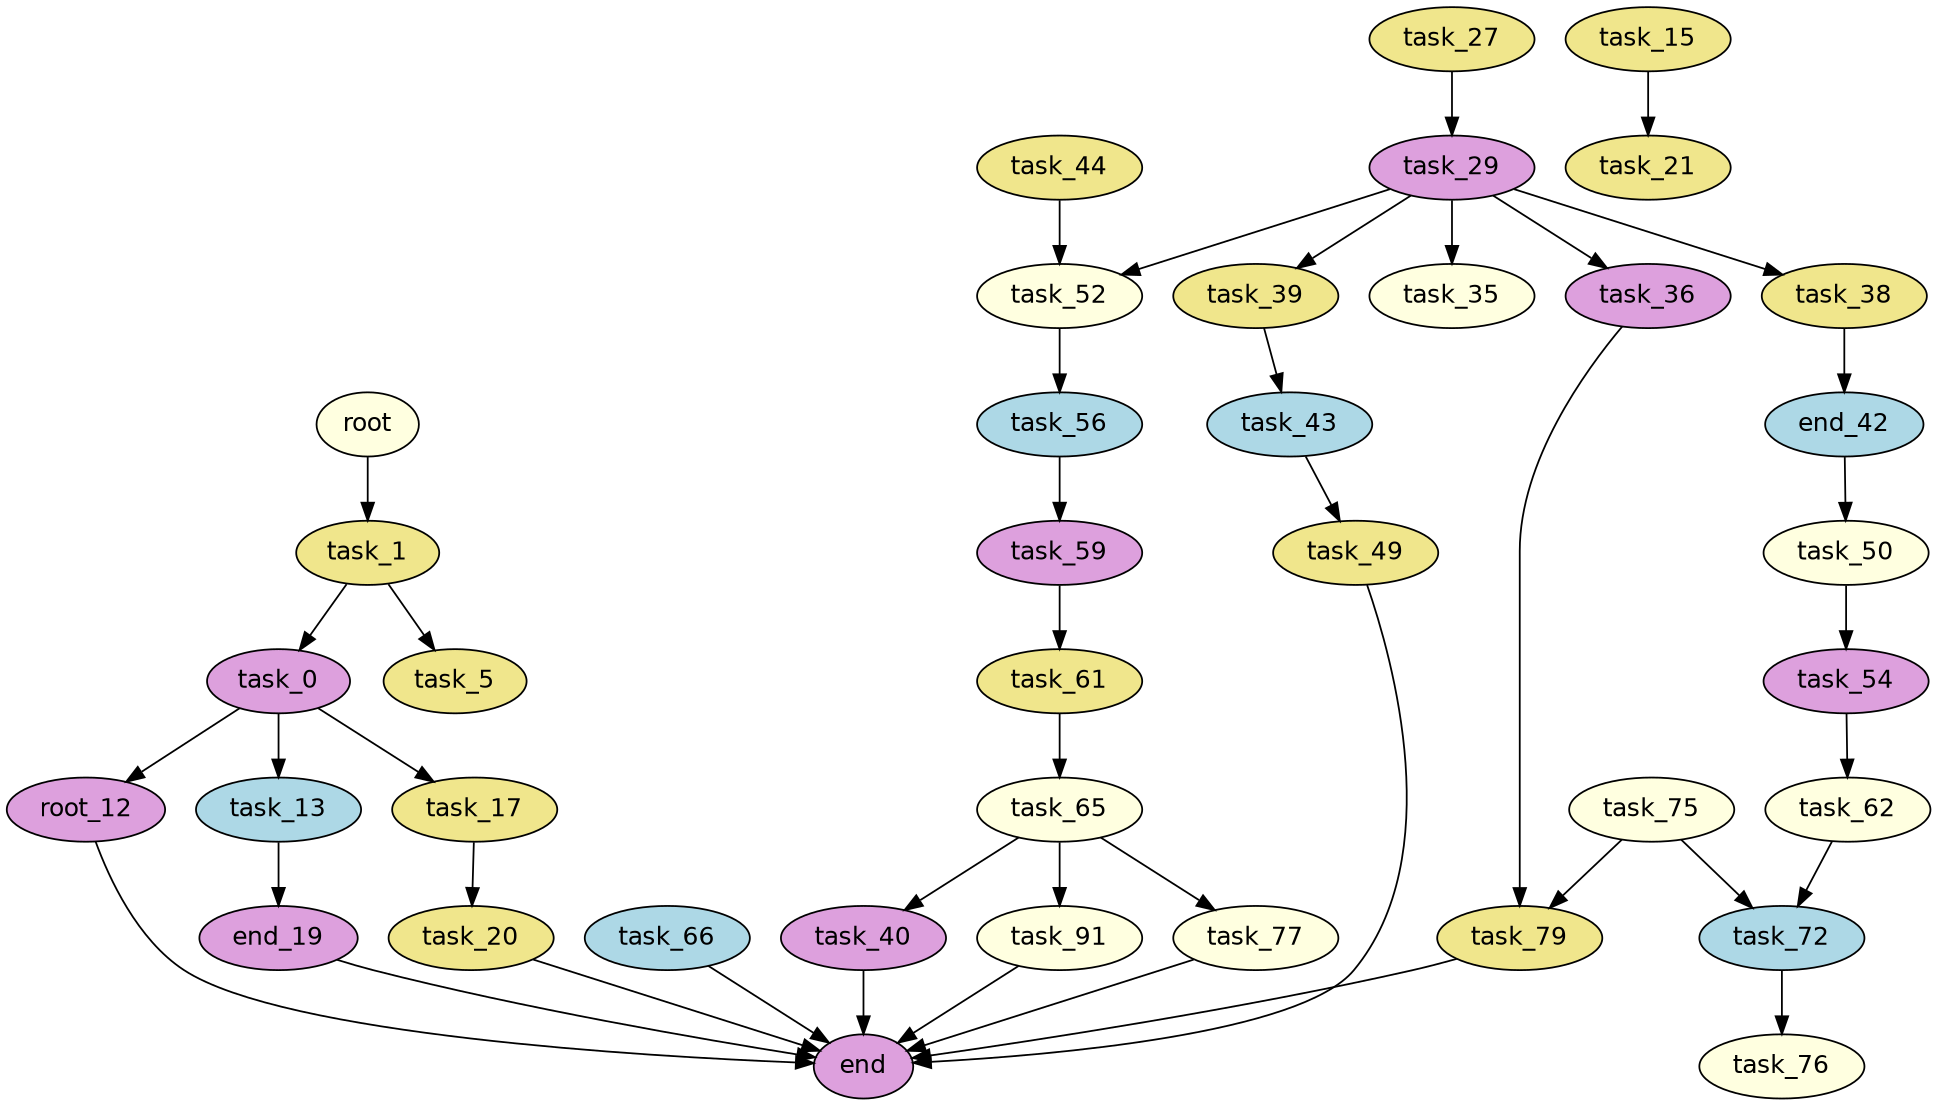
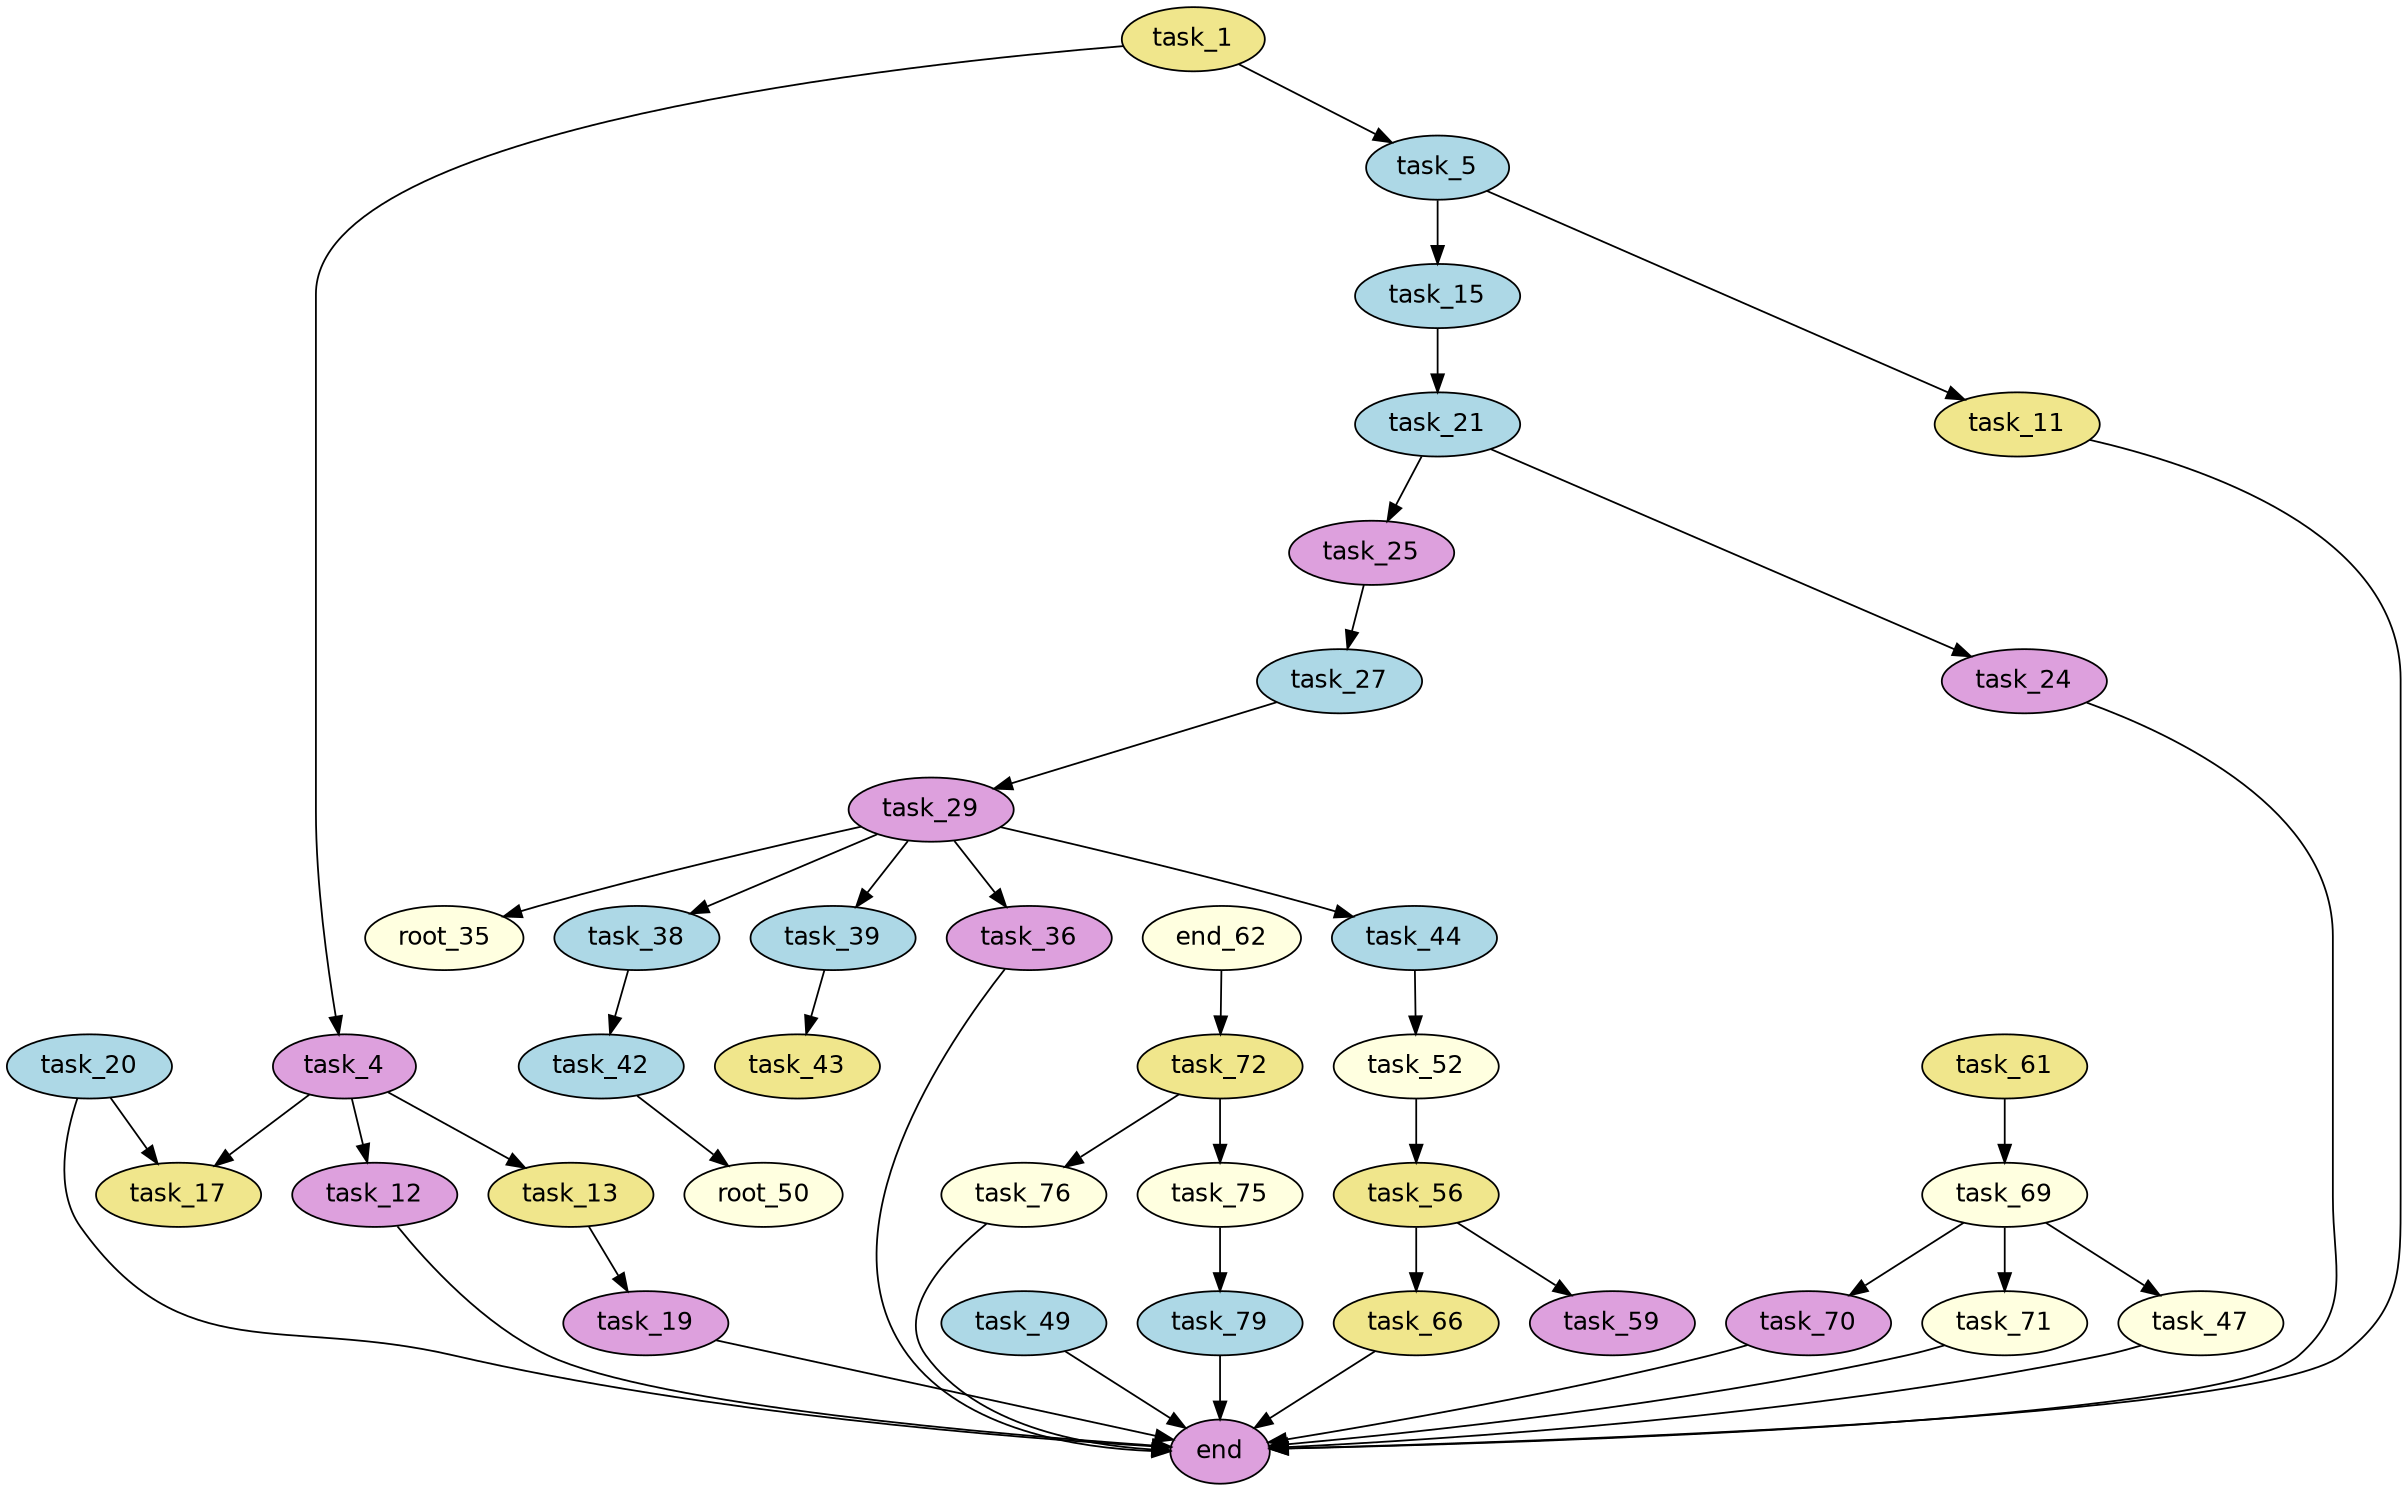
(1452, 39) -> (1340, 681)
(1648, 39) -> (1438, 296)
(1060, 168) -> (1414, 938)
(1648, 168) -> (1438, 424)
none -> (1438, 223)
(1264, 229) -> (1169, 867)
(1256, 296) -> (833, 938)
(1452, 296) -> (444, 938)
(1844, 296) -> (637, 938)
(368, 424) -> none
(1060, 424) -> (1416, 1195)
(1290, 424) -> (797, 1066)
(1844, 424) -> (601, 1066)
none -> (2017, 424)
(1319, 481) -> none
(1356, 553) -> (1024, 1323)
none -> (1372, 553)
(1846, 553) -> (764, 1195)
(1520, 594) -> (881, 1284)
(1060, 608) -> none
(279, 681) -> (344, 1066)
(455, 681) -> (1438, 168)
(1846, 681) -> none
none -> (2024, 681)
(86, 810) -> (375, 1195)
(279, 810) -> (571, 1195)
(1060, 810) -> (2005, 1195)
(1848, 810) -> (1222, 938)
(473, 865) -> (129, 1123)
(1710, 868) -> (1220, 1122)
(279, 938) -> (646, 1323)
(471, 938) -> (89, 1066)
(667, 938) -> (1416, 1323)
(863, 938) -> (1808, 1323)
(1060, 938) -> (2005, 1323)
(1256, 938) -> (2201, 1323)
(1520, 938) -> (1220, 1323)
(1782, 938) -> (1220, 1066)
none -> (1416, 1250)
none -> (943, 1375)
